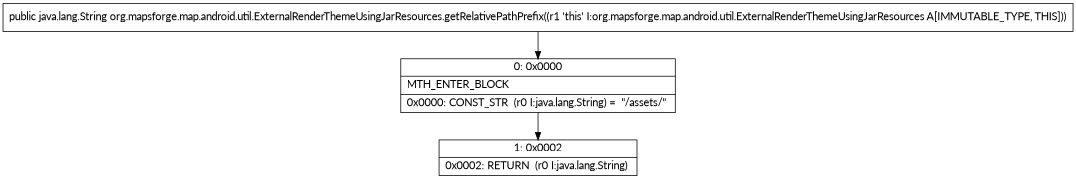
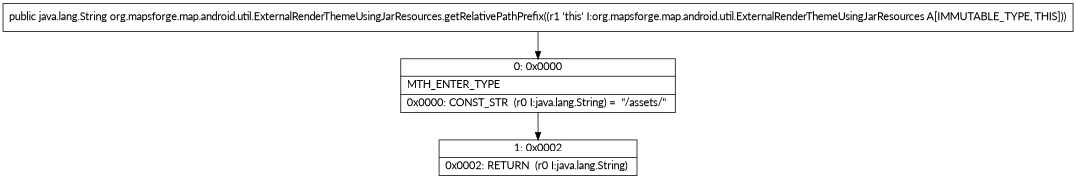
(458, 85) -> (454, 85)
